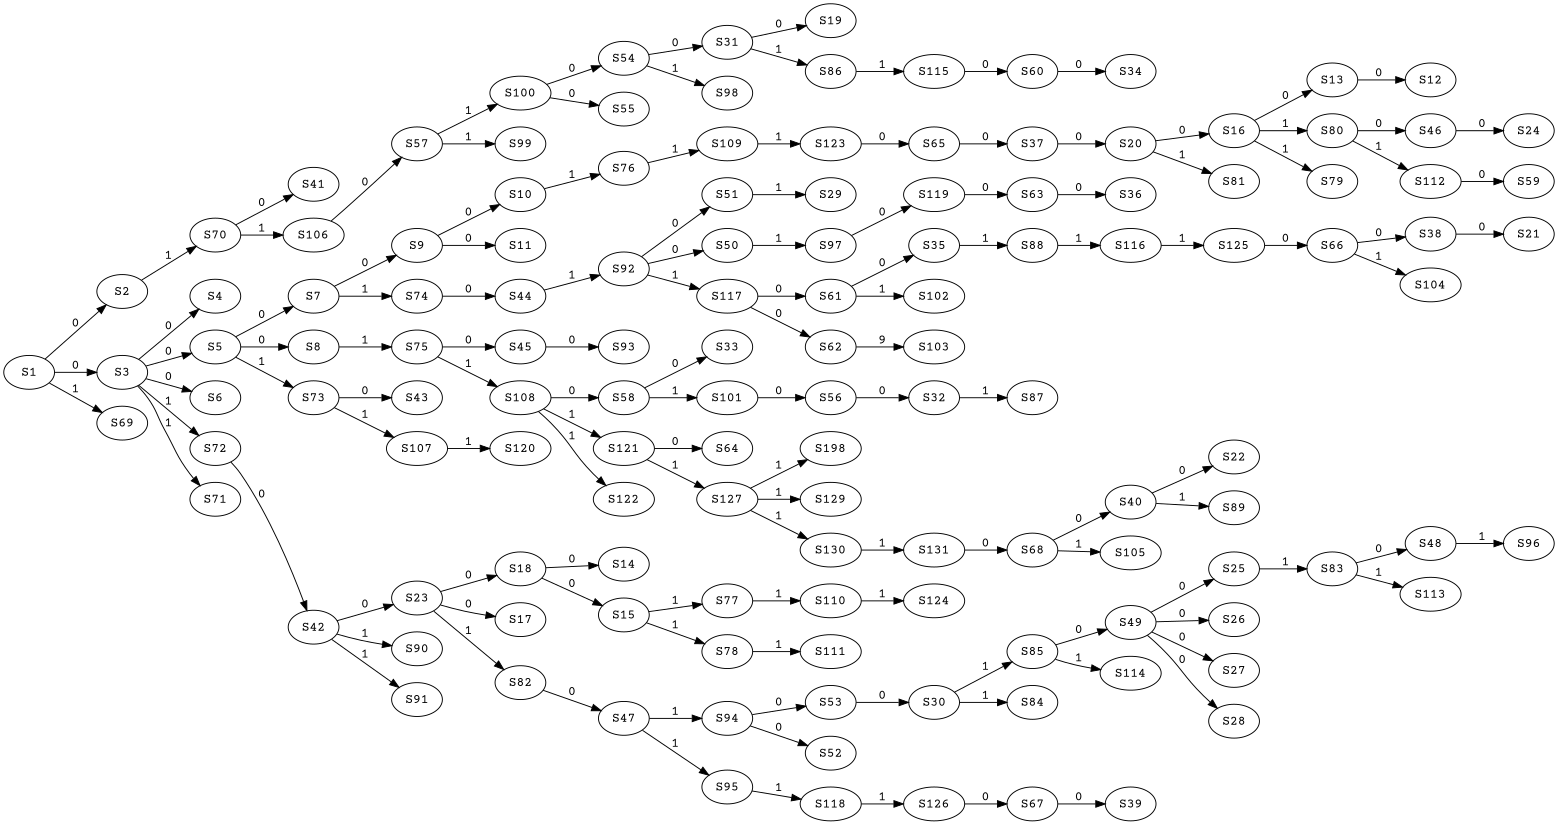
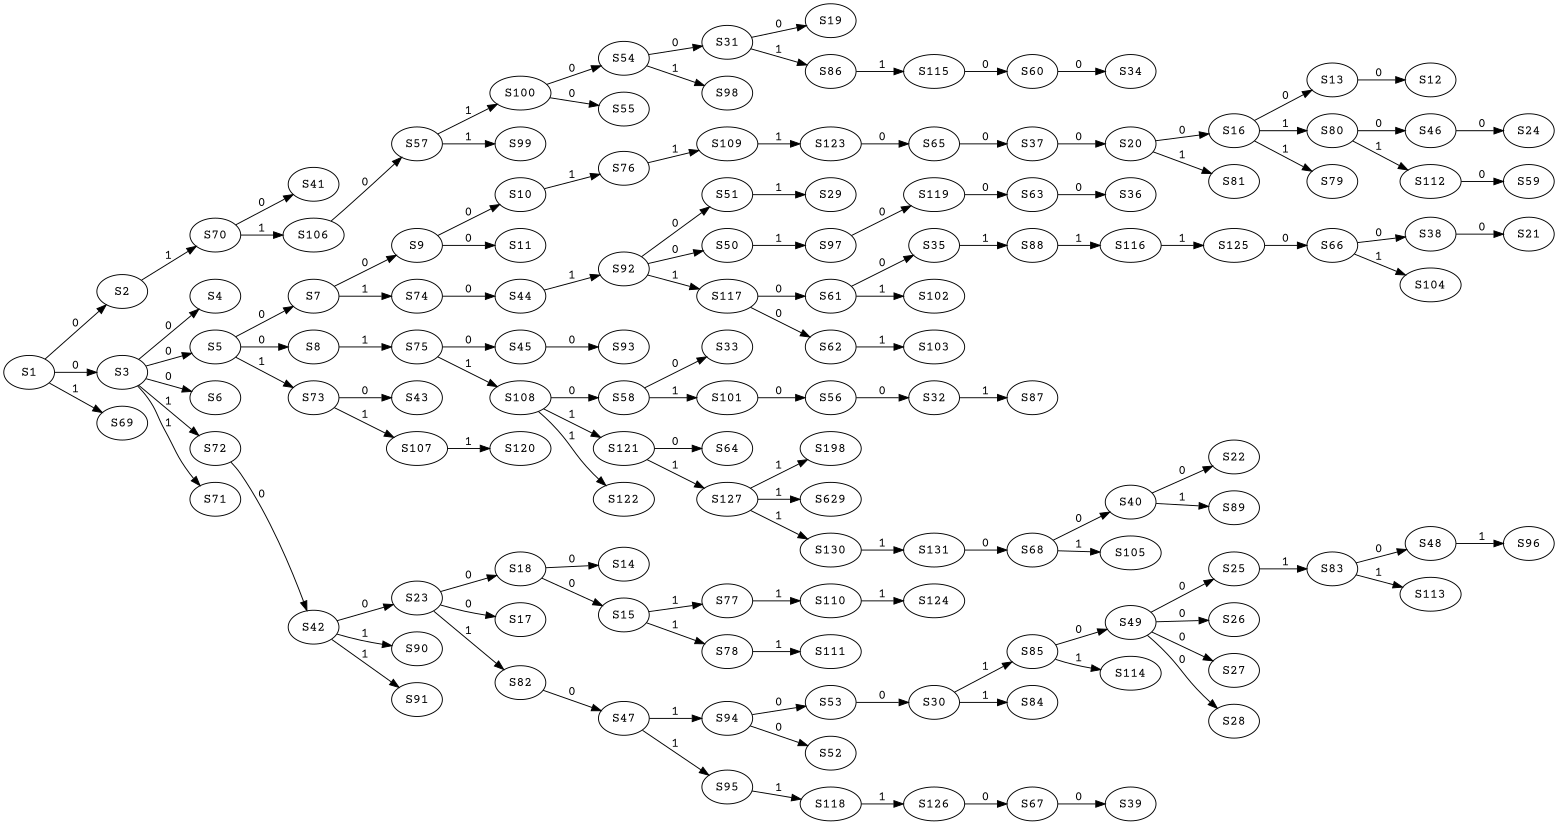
(882, 340) -> (882, 340)
(831, 499) -> (831, 499)
